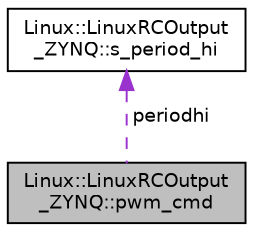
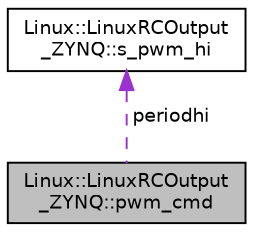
(127, 40) -> (127, 40)
